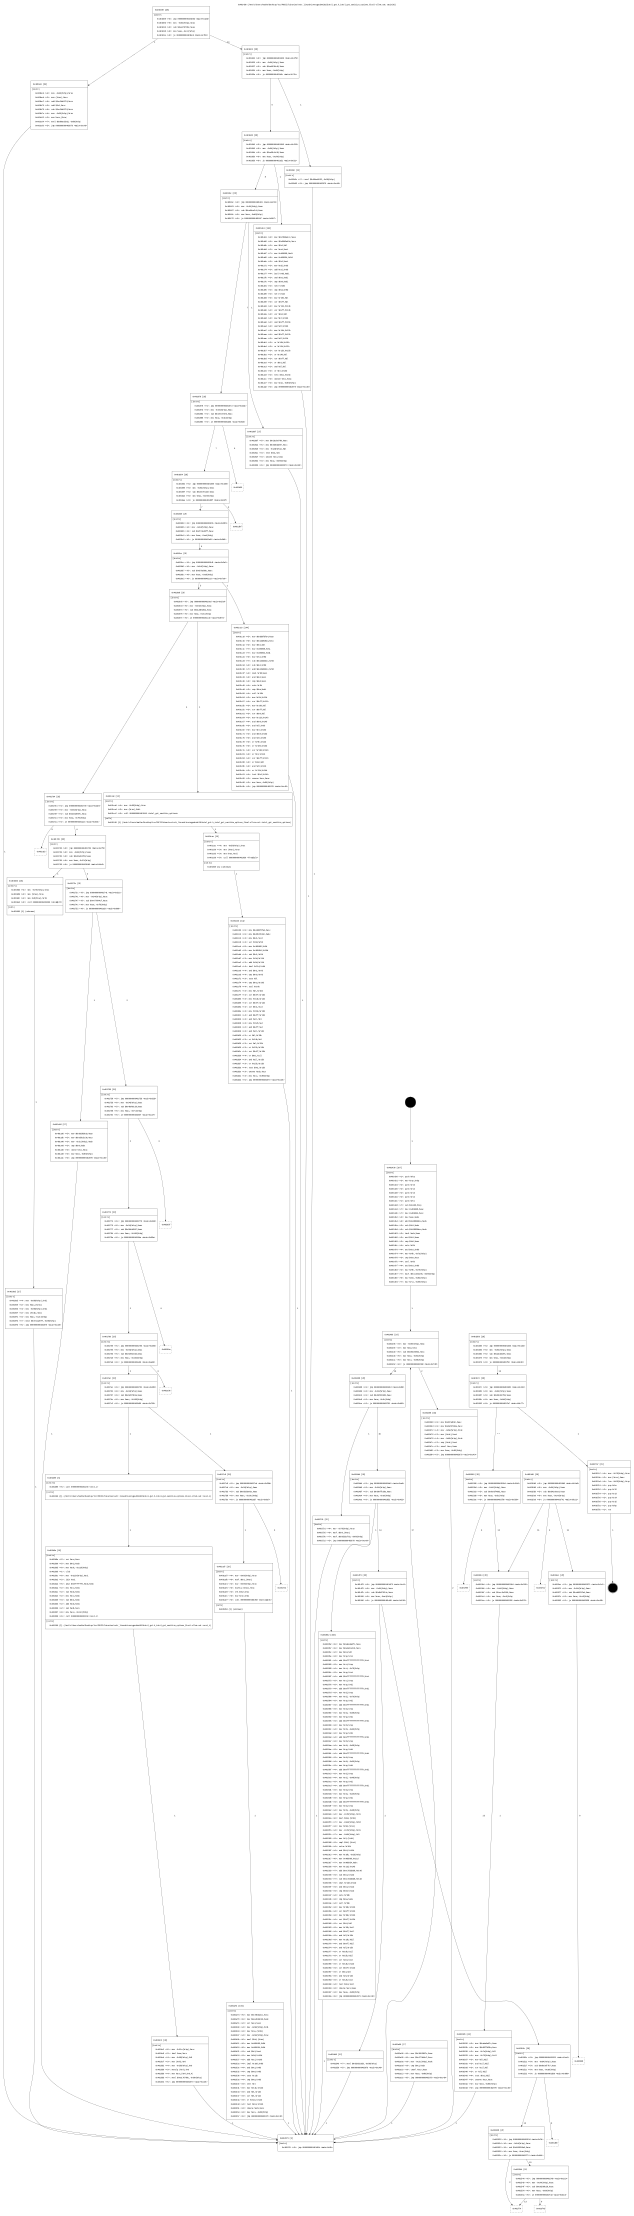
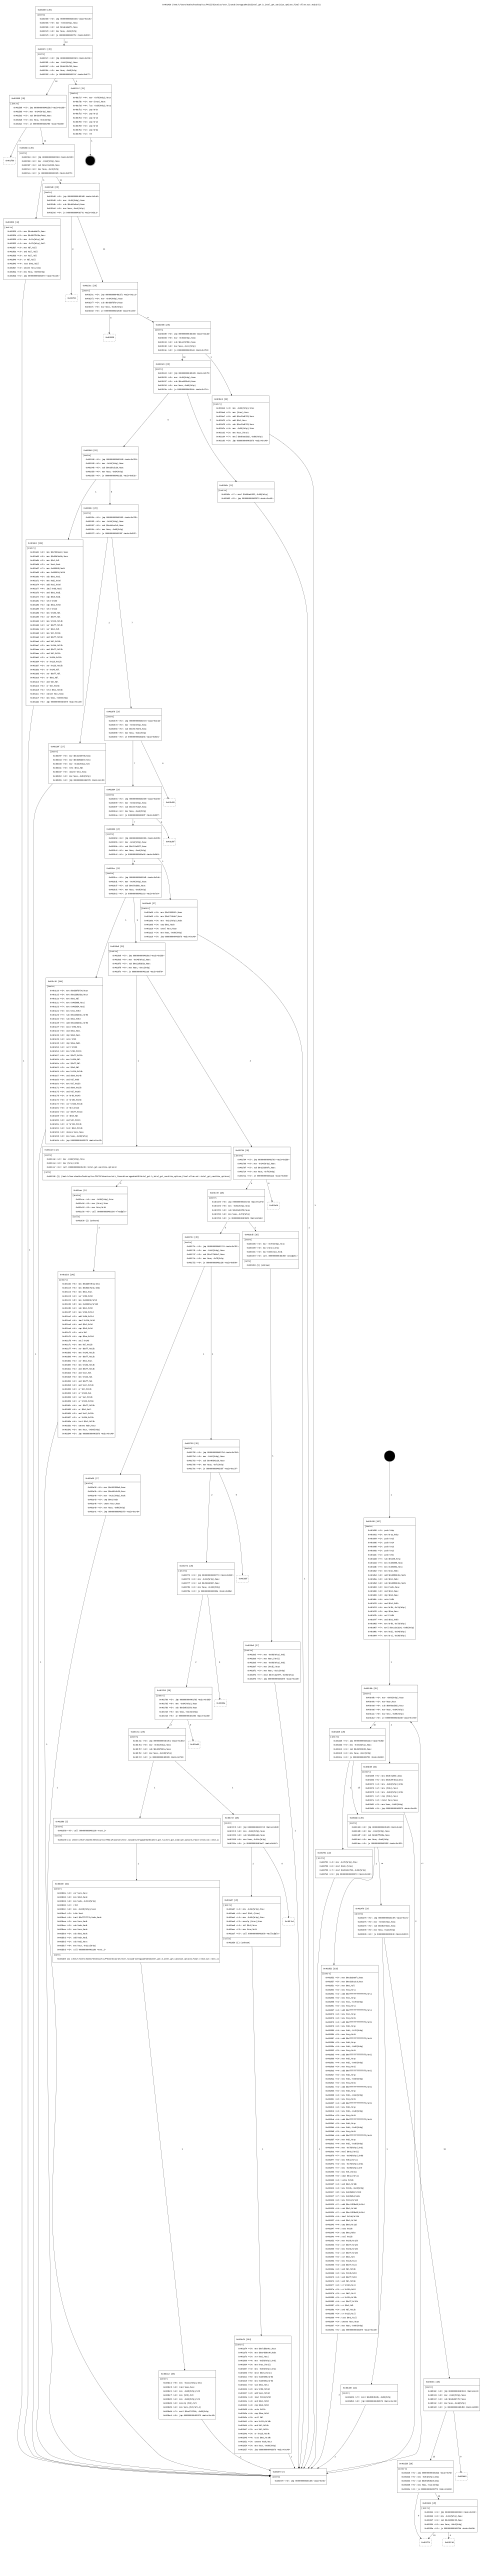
none -> (145, 318)
none -> (168, 877)
(526, 1537) -> (58, 180)
